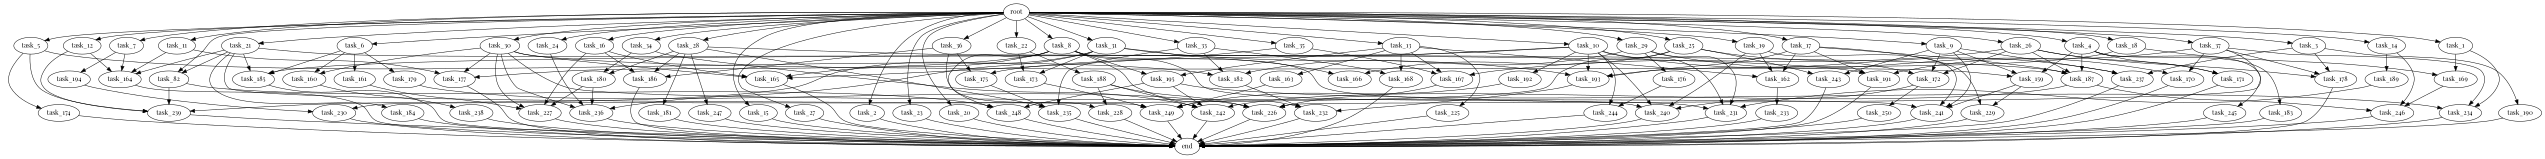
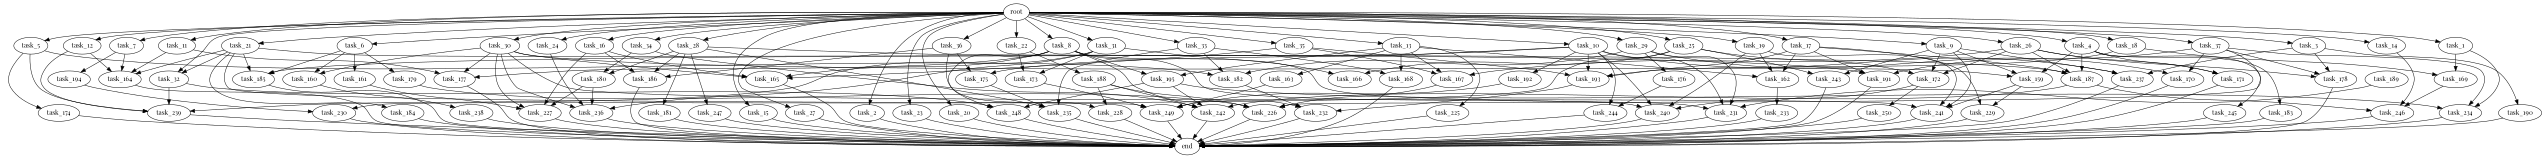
(2387, 60) -> none
(1345, 61) -> (1439, 60)
(169, 79) -> (169, 79)
